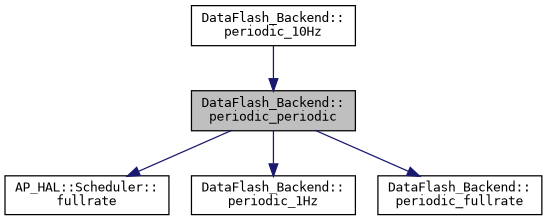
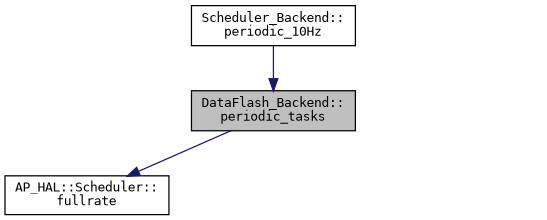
(273, 26) -> (273, 26)
(273, 111) -> (273, 111)
(273, 195) -> none
(460, 195) -> none
